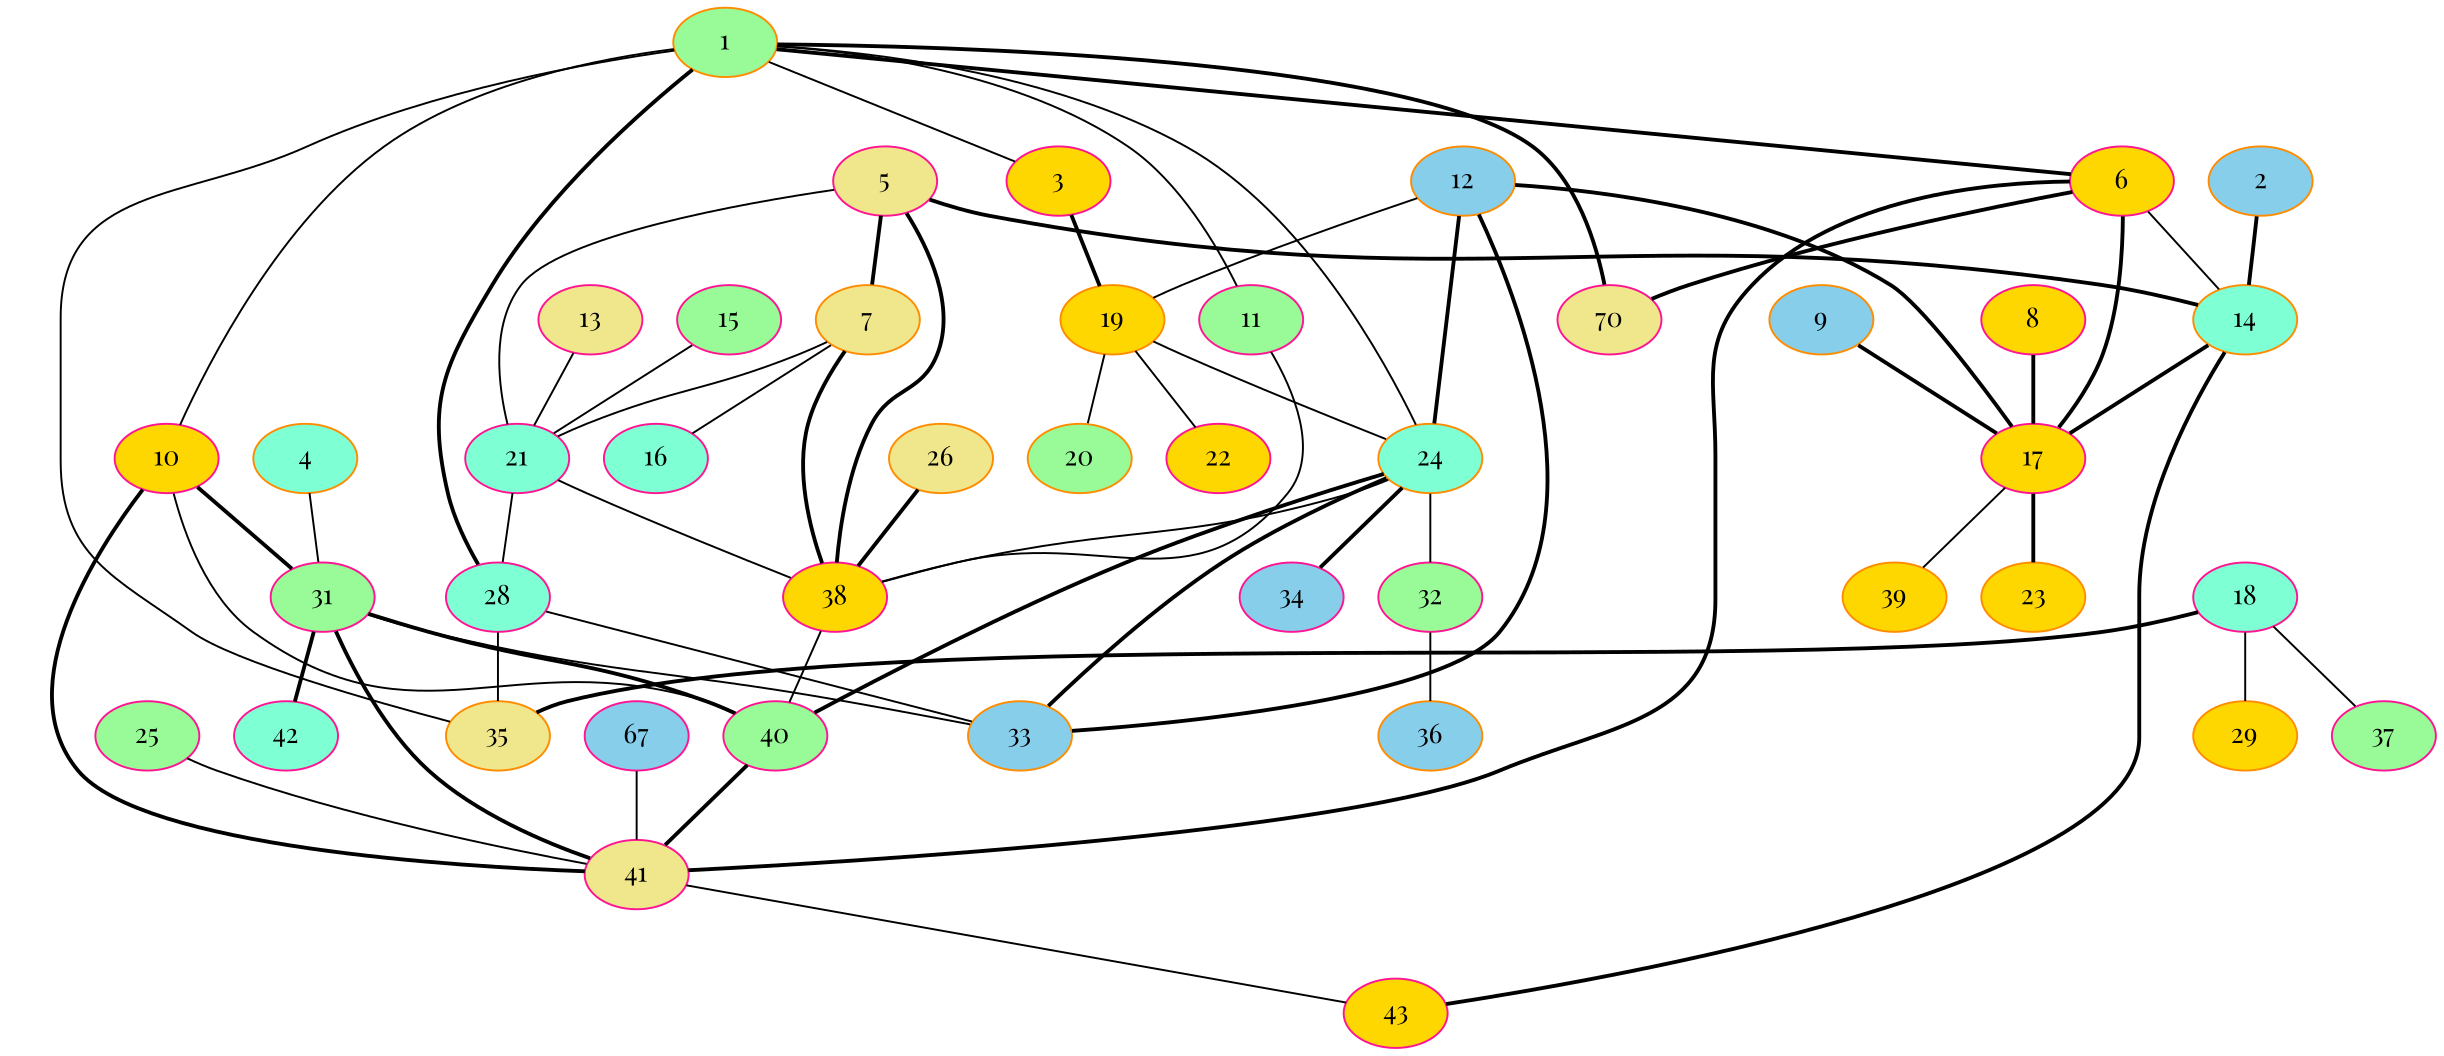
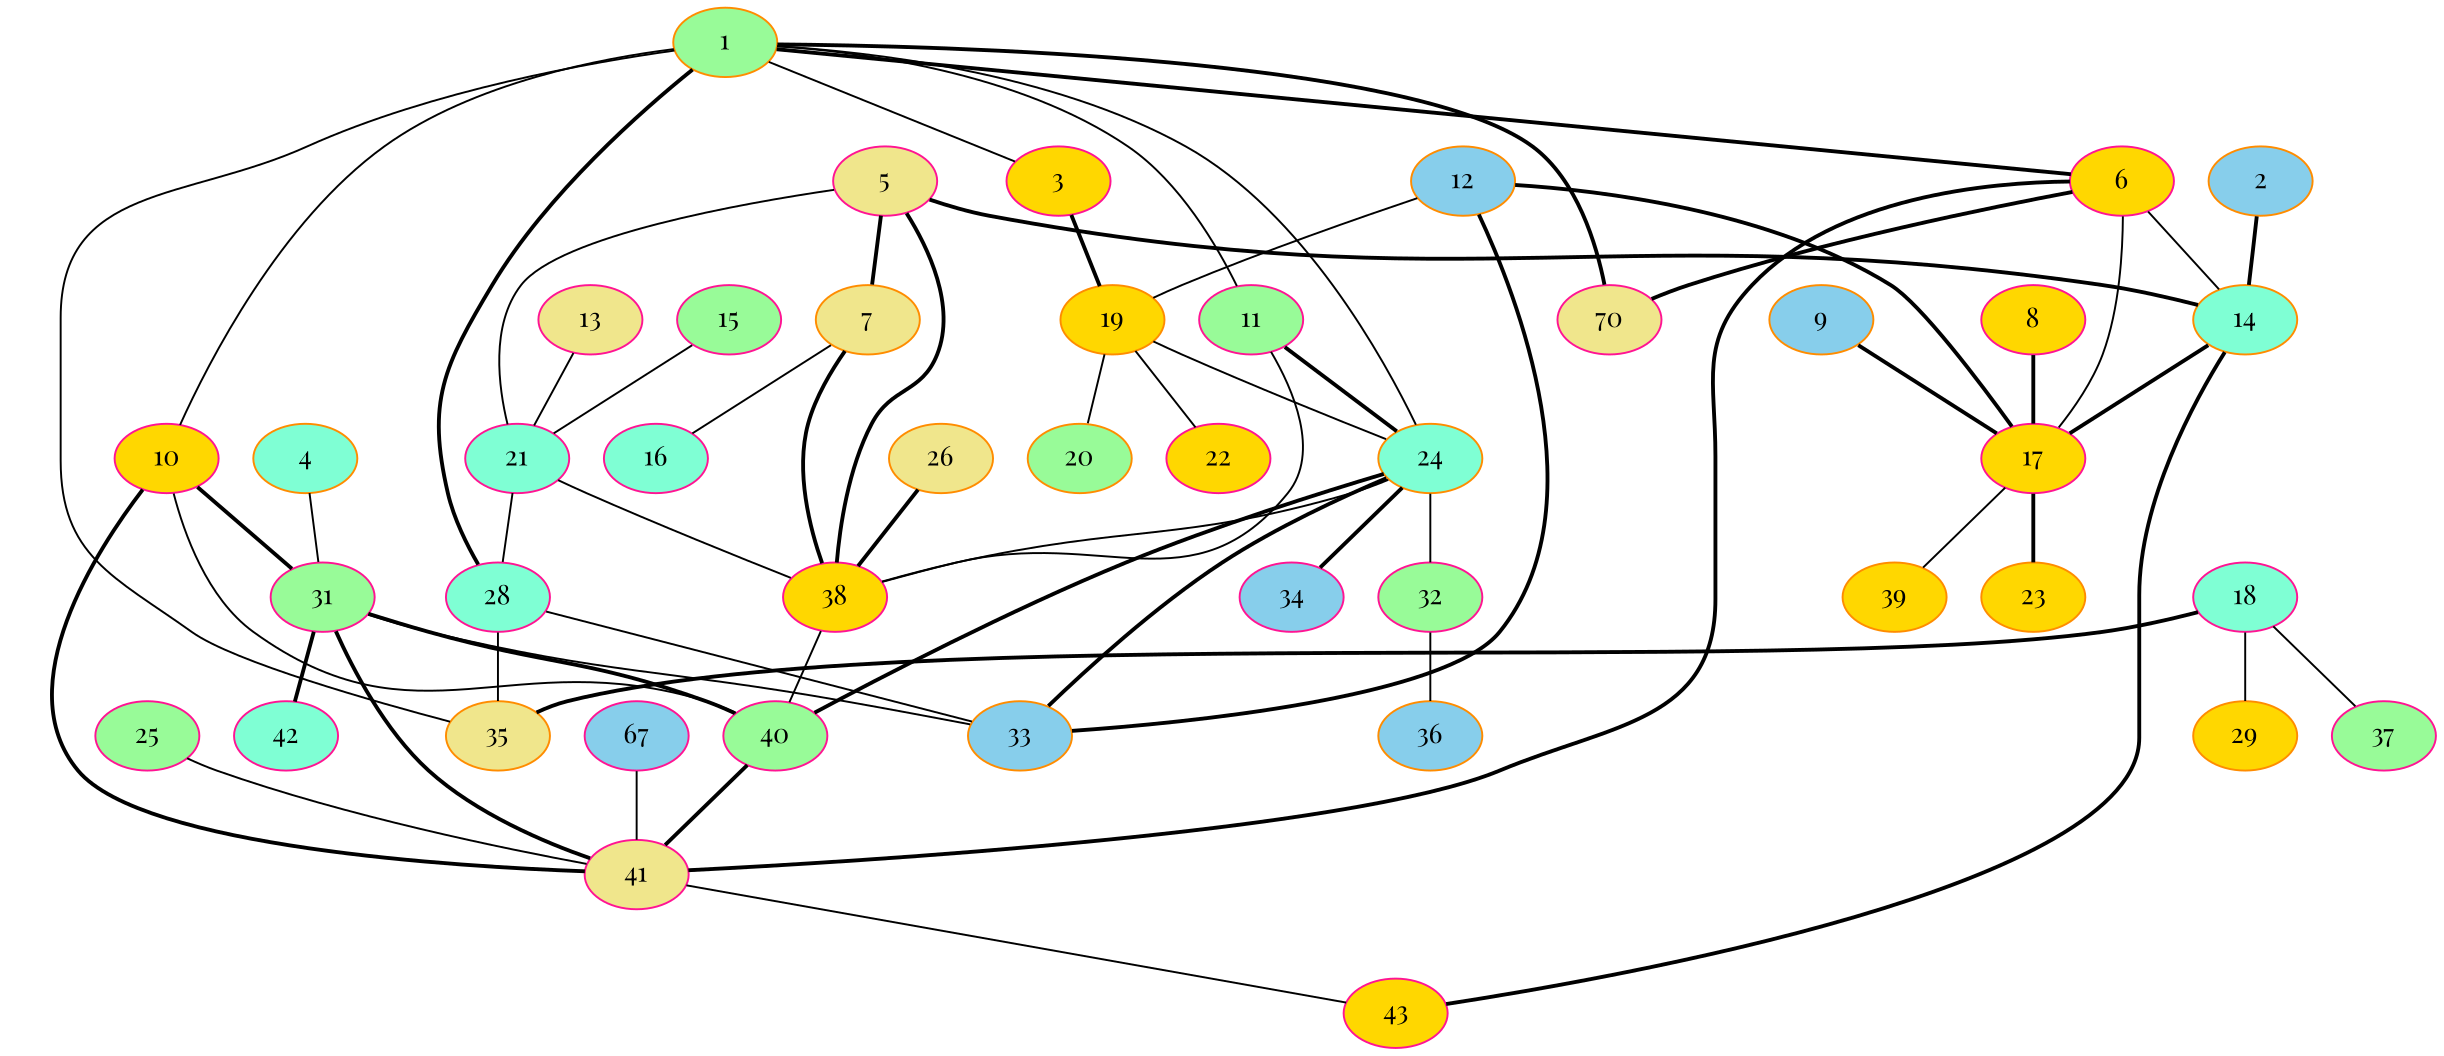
(1447, 320) -> (1341, 389)
(2111, 328) -> (2111, 328)
(693, 389) -> none
